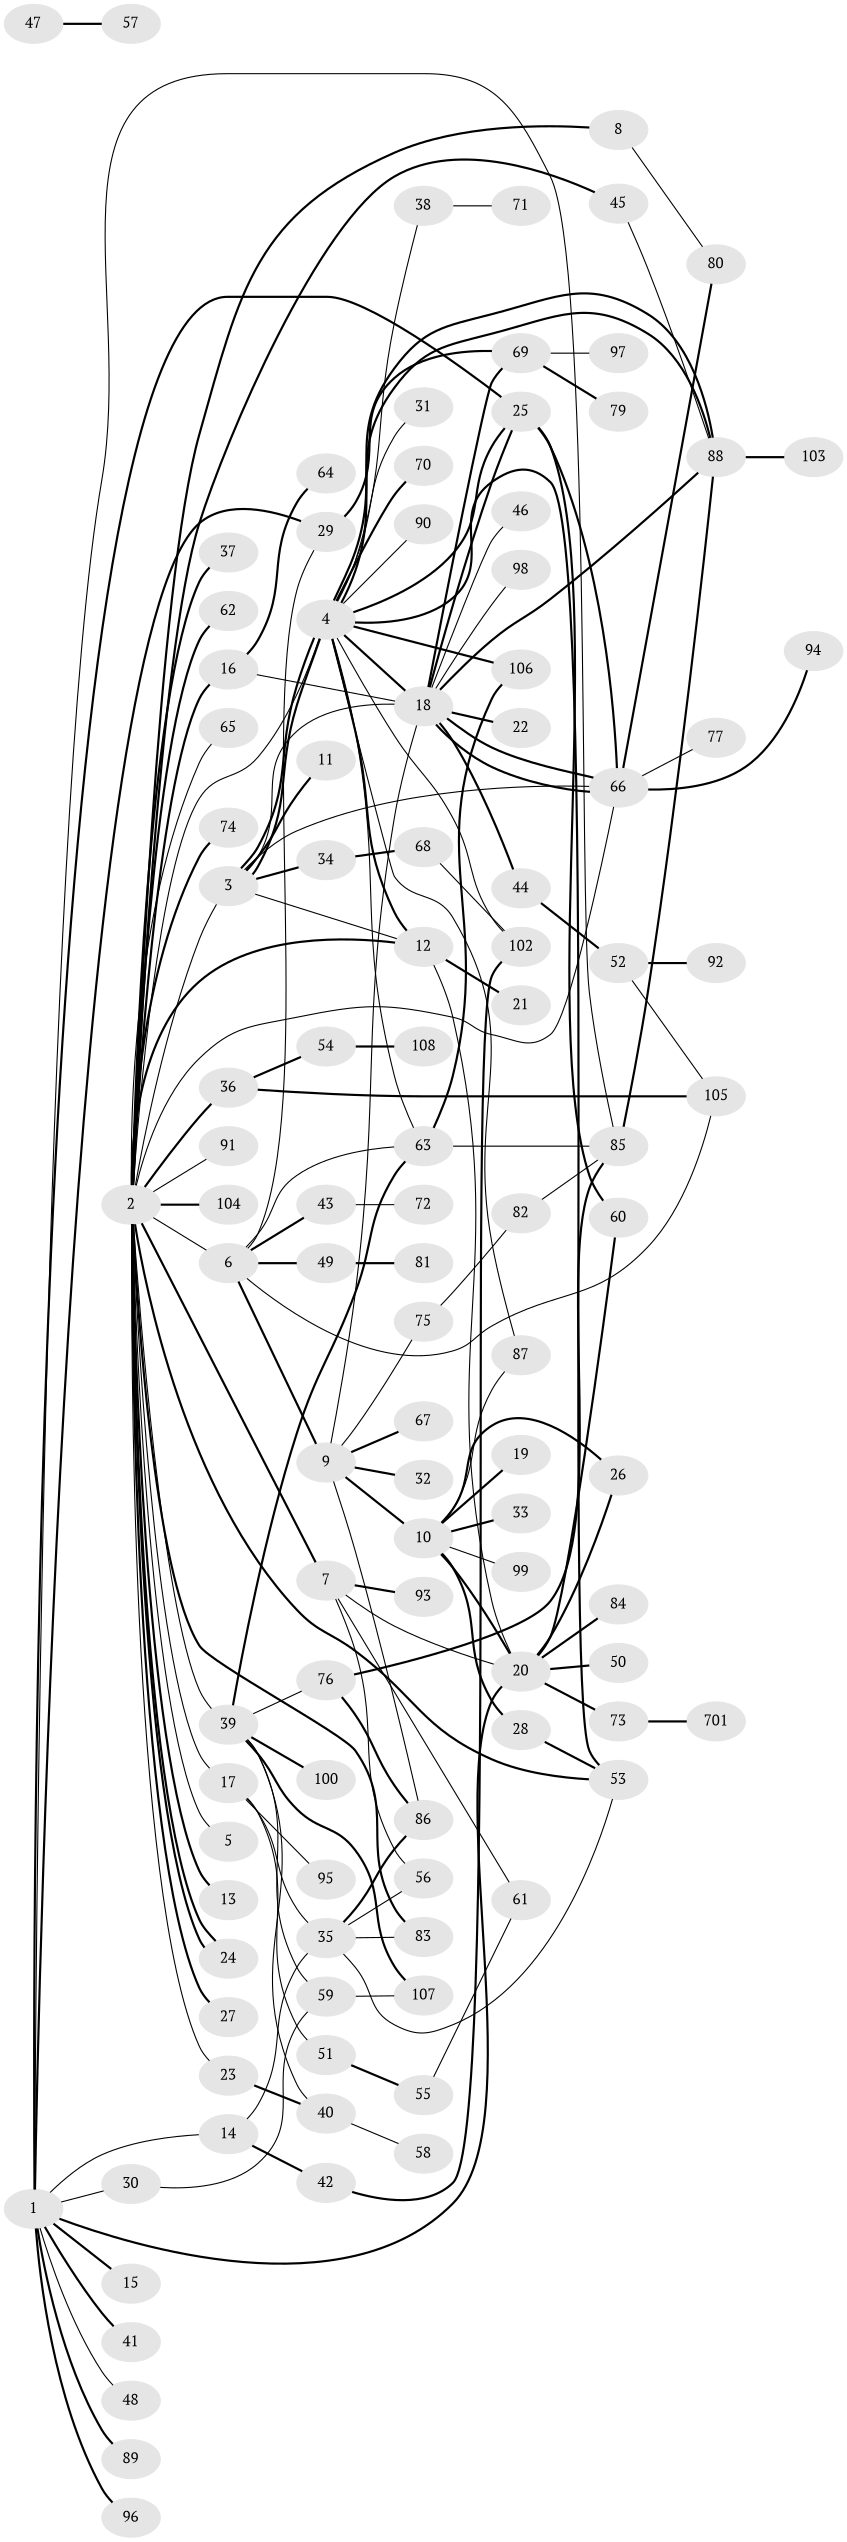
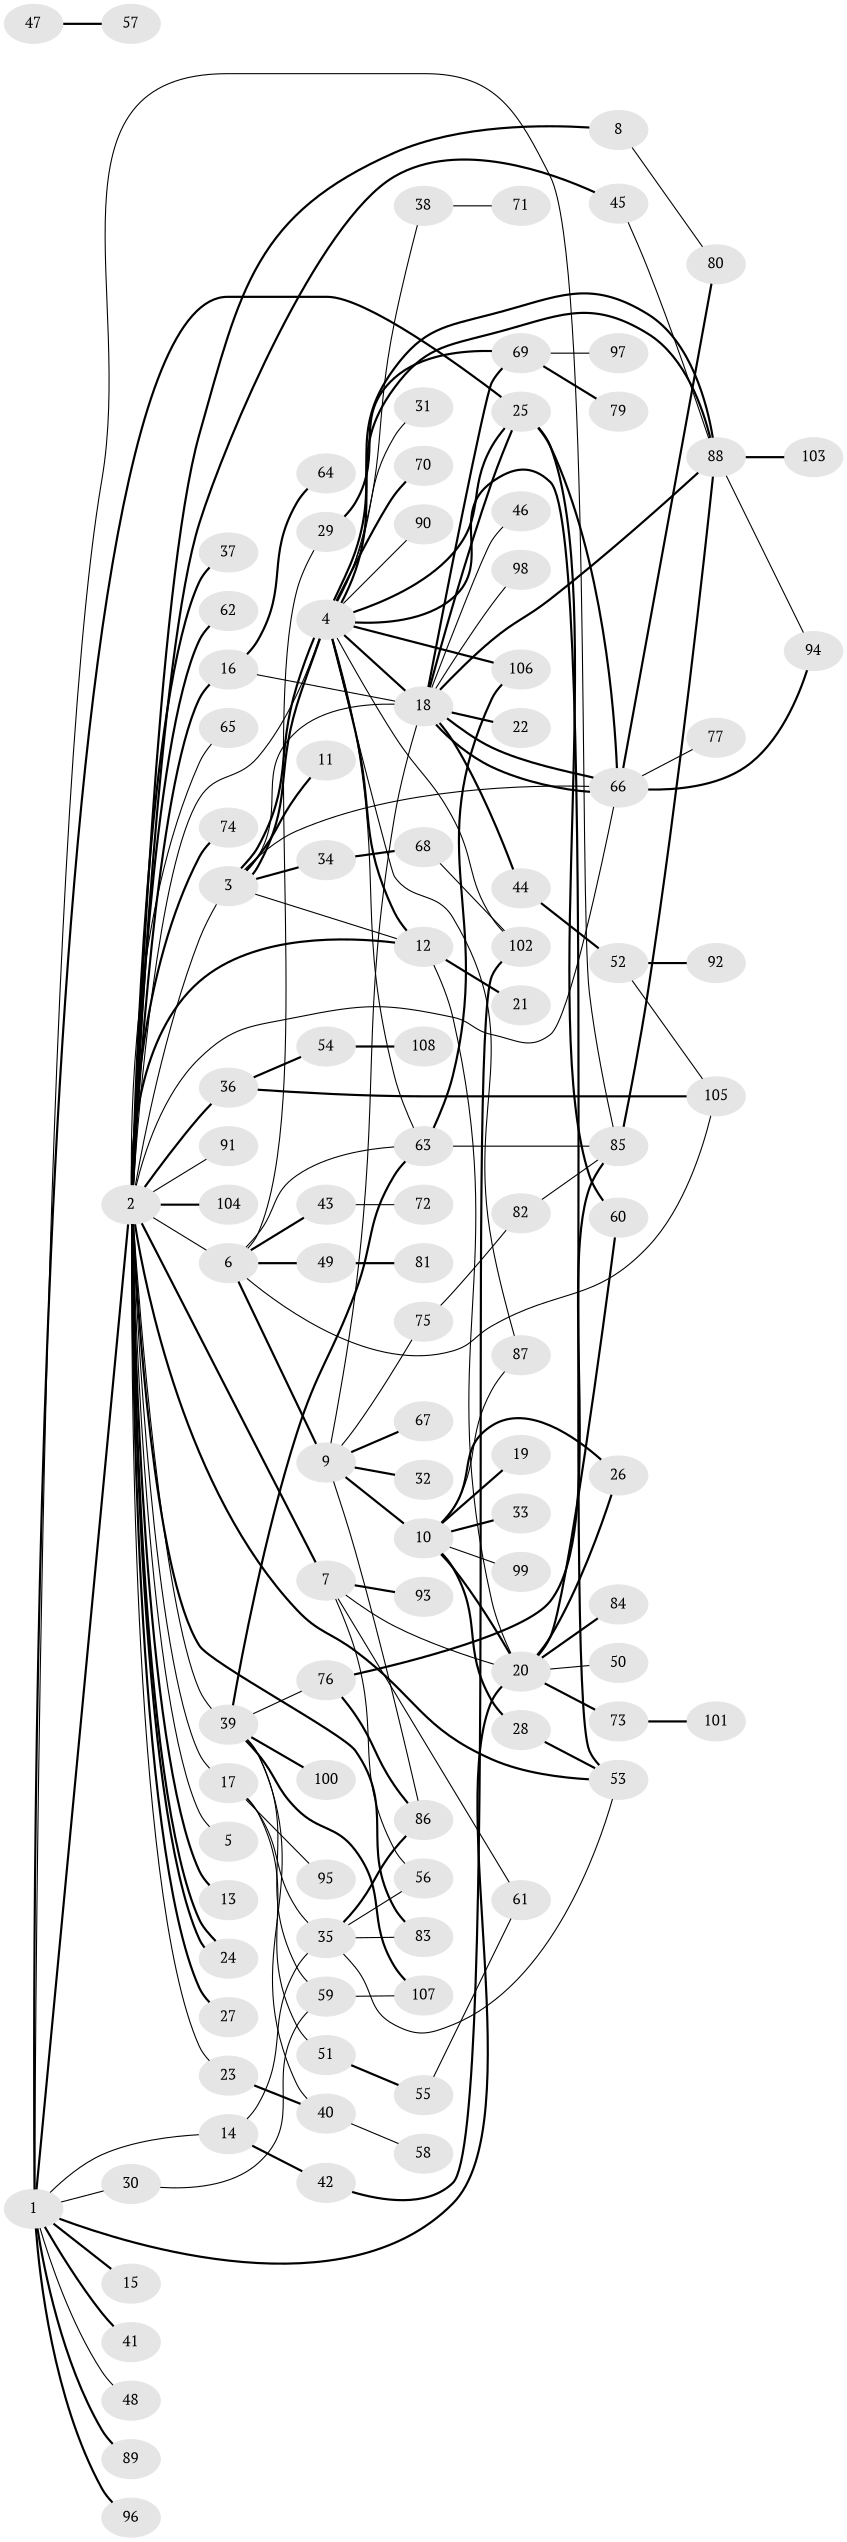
none -> (765, 554)
(71, 1296) -> (82, 1707)
(570, 1667) -> (570, 1667)
(716, 1721) -> (716, 1721)
